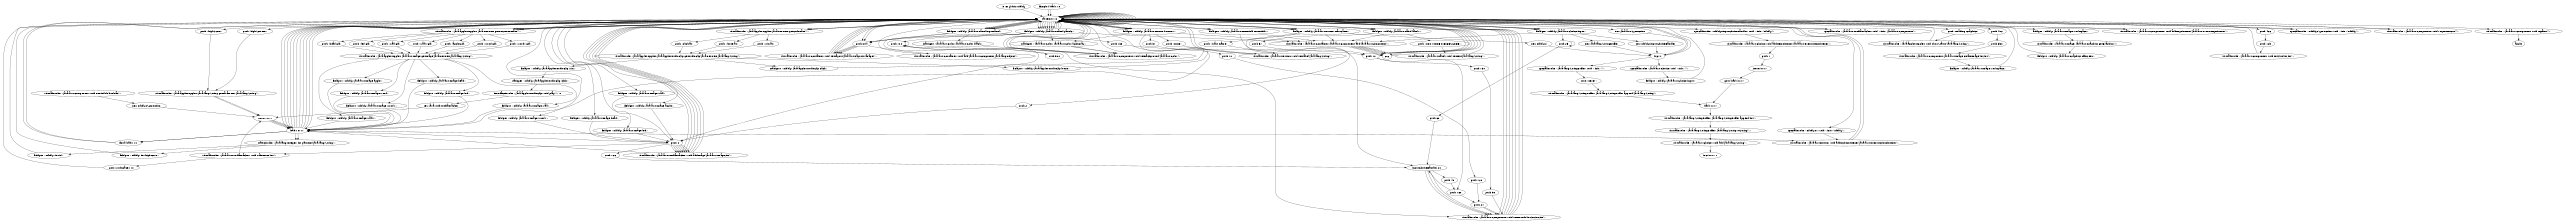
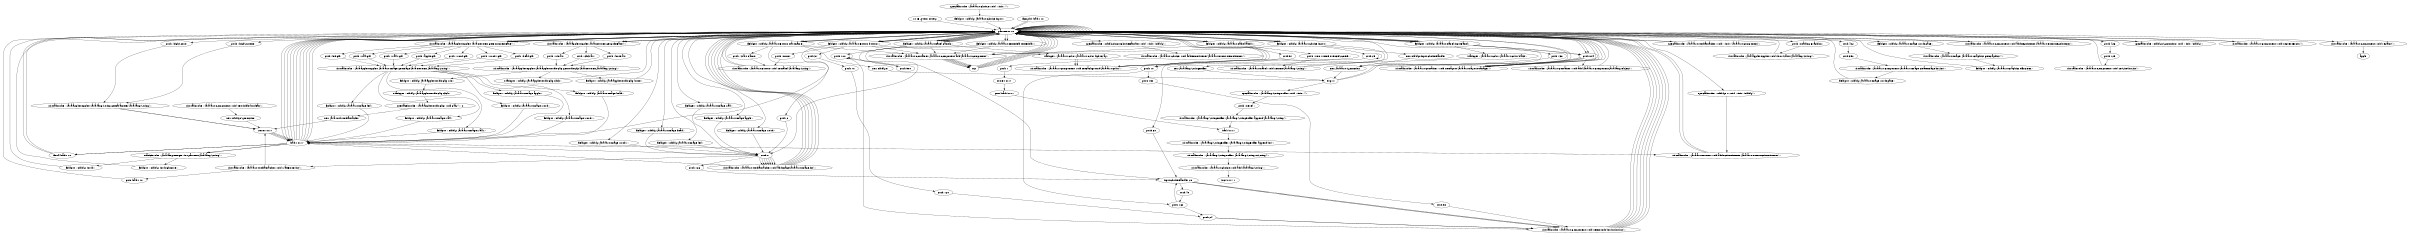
(948, 37) -> none
(1656, 49) -> (1375, 64)
(1659, 62) -> none
none -> (751, 131)
(122, 168) -> (134, 180)
